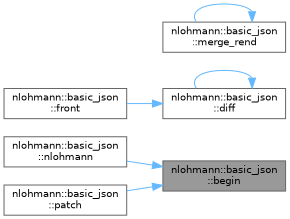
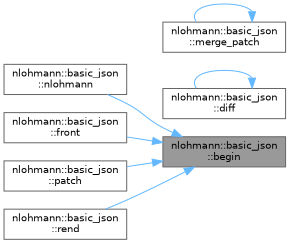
(224, 37) -> (224, 37)
(140, 104) -> (140, 139)
none -> (65, 224)
